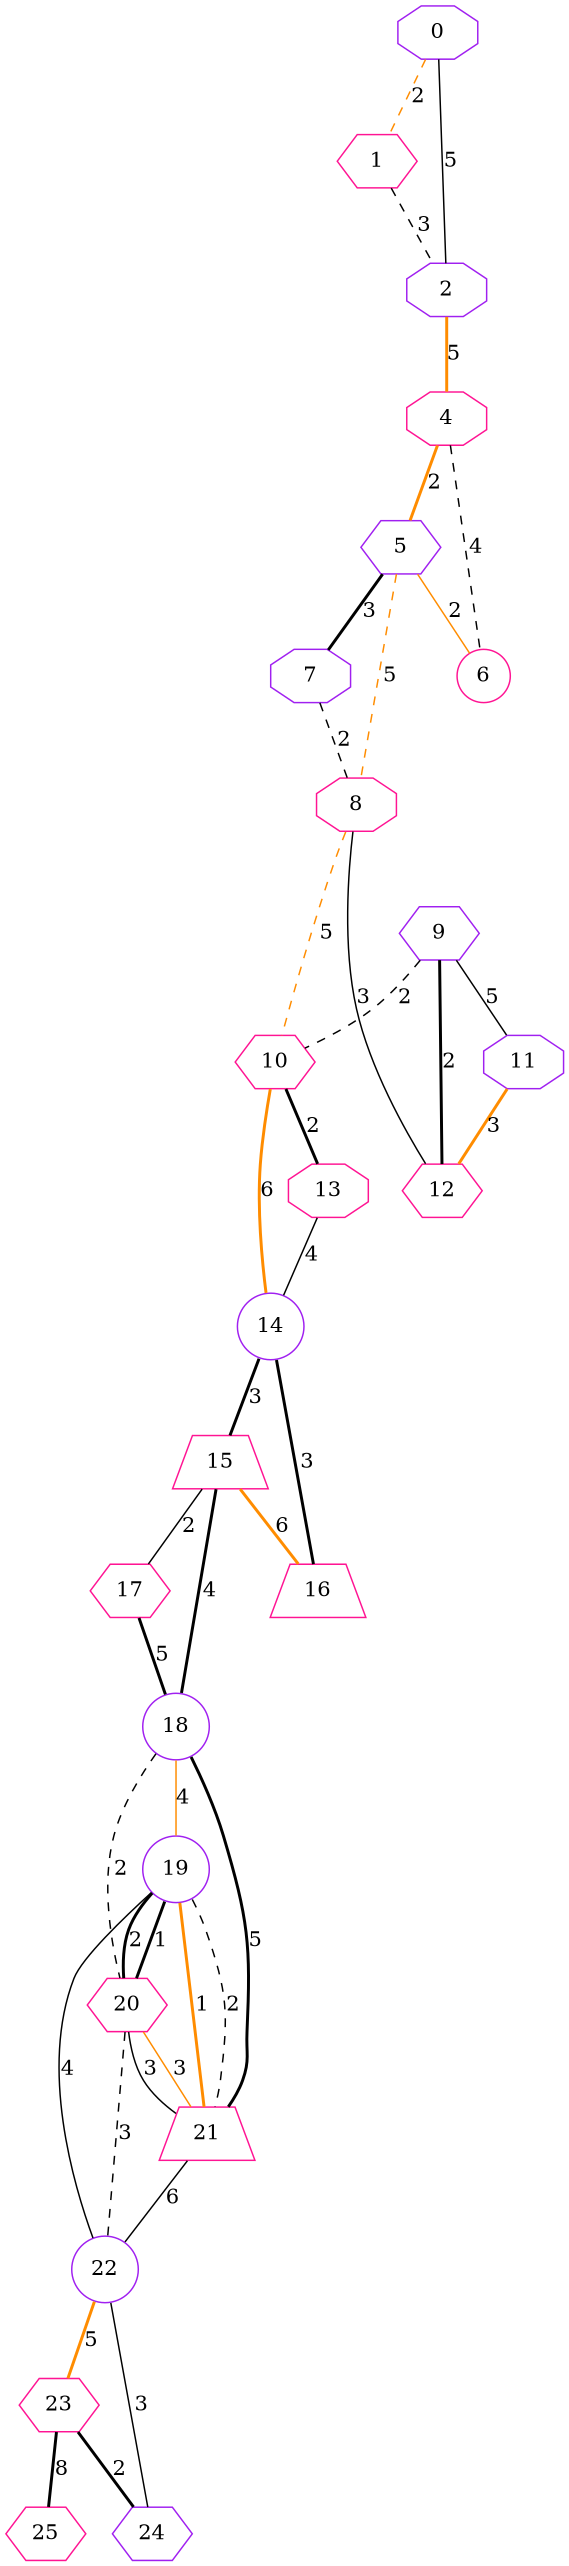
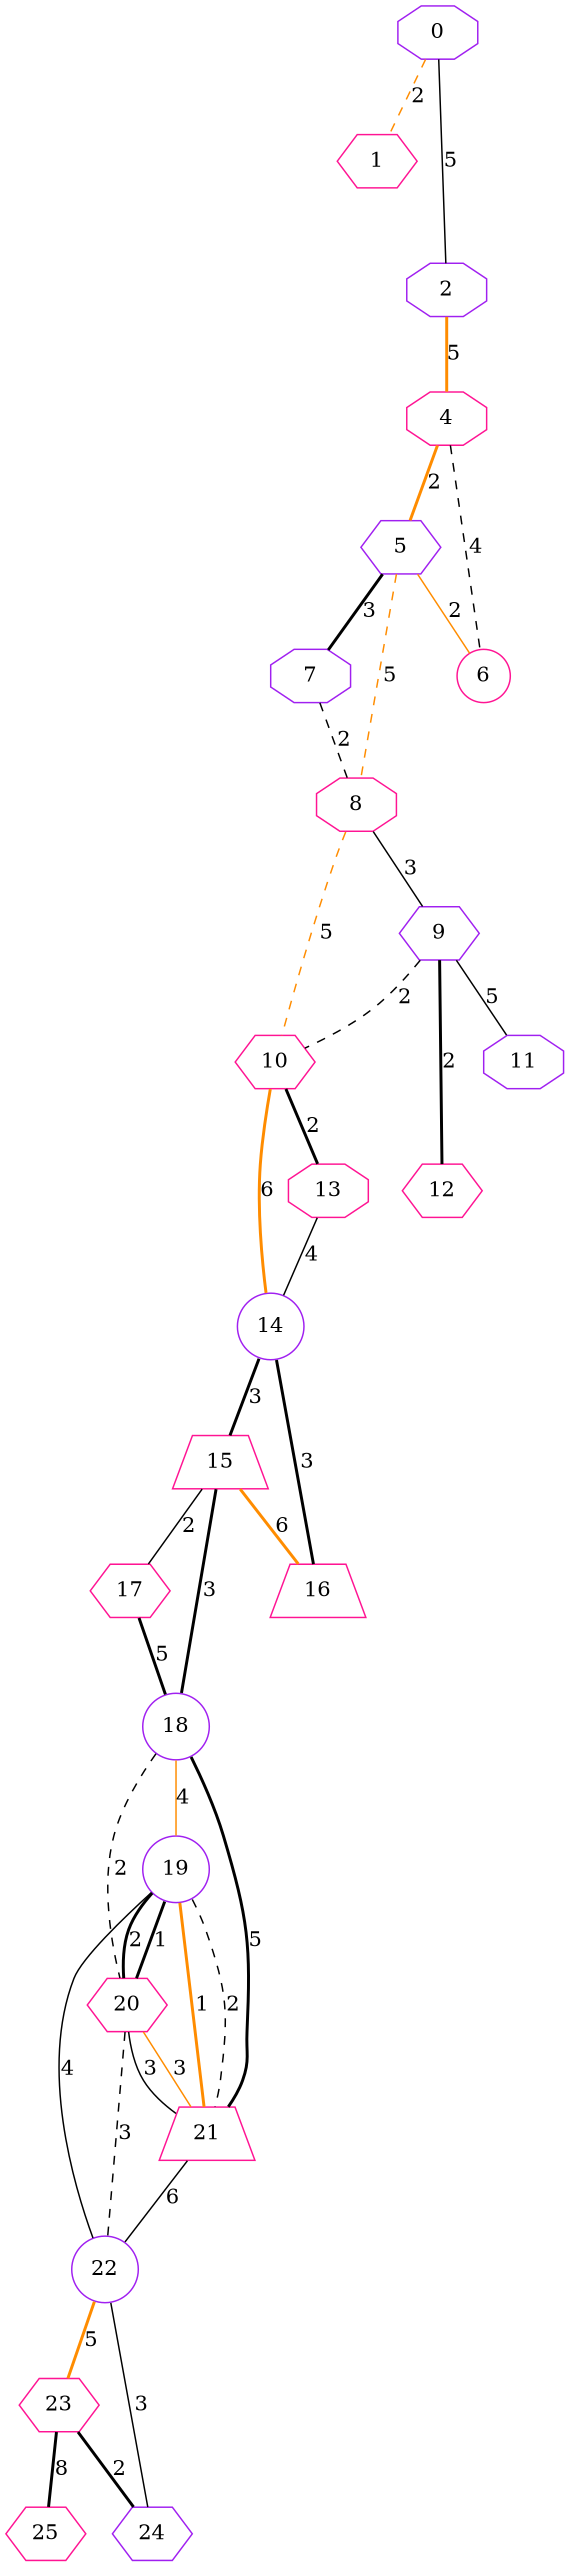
(412, 226) -> none
(356, 1005) -> (398, 869)
(483, 1126) -> none
(210, 1591) -> (210, 1591)
